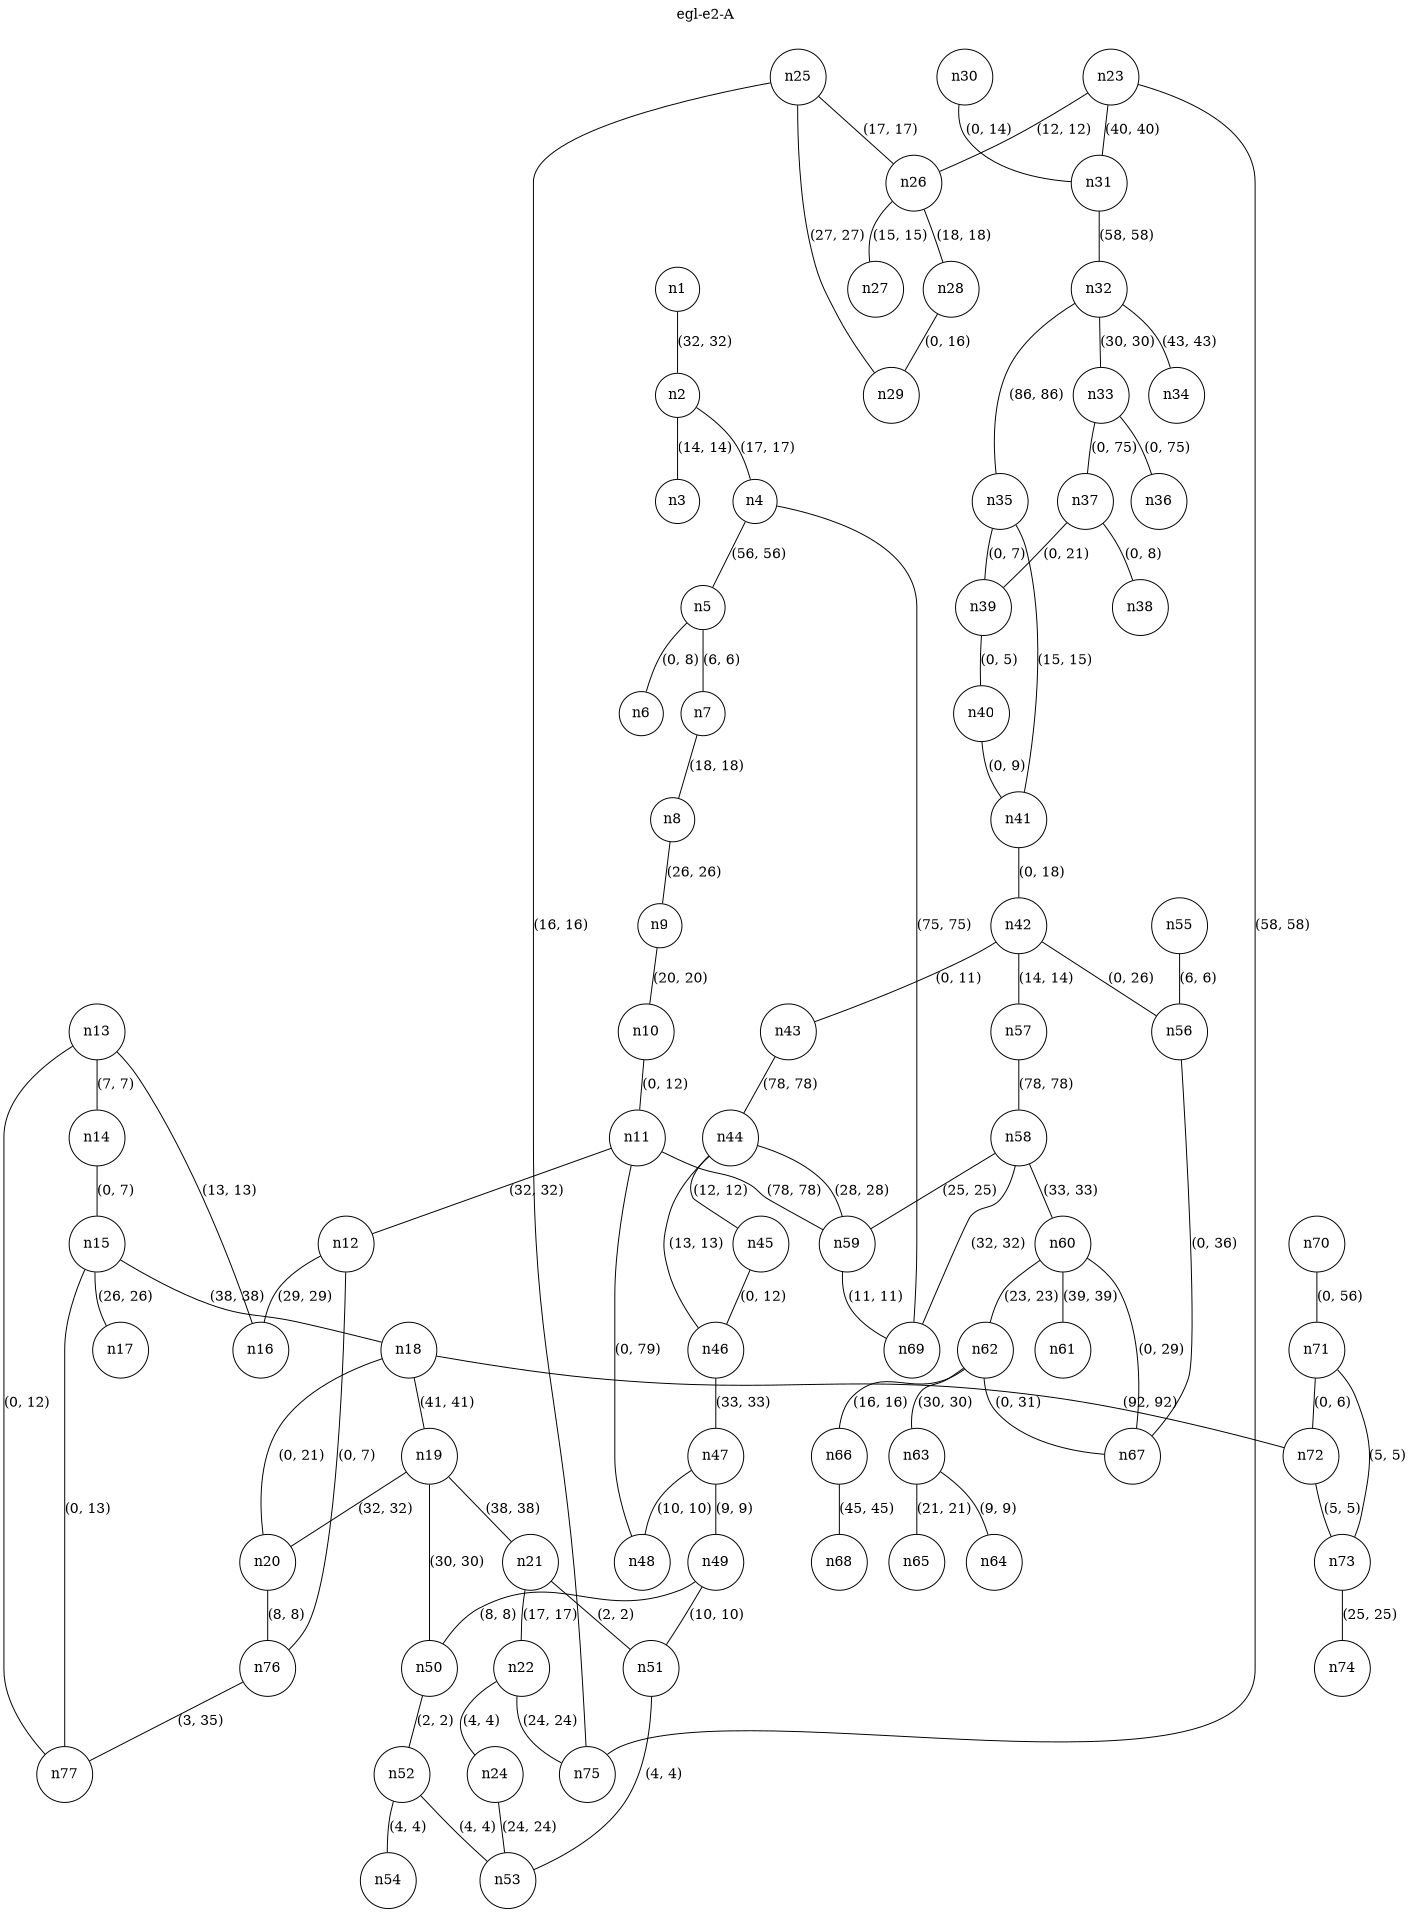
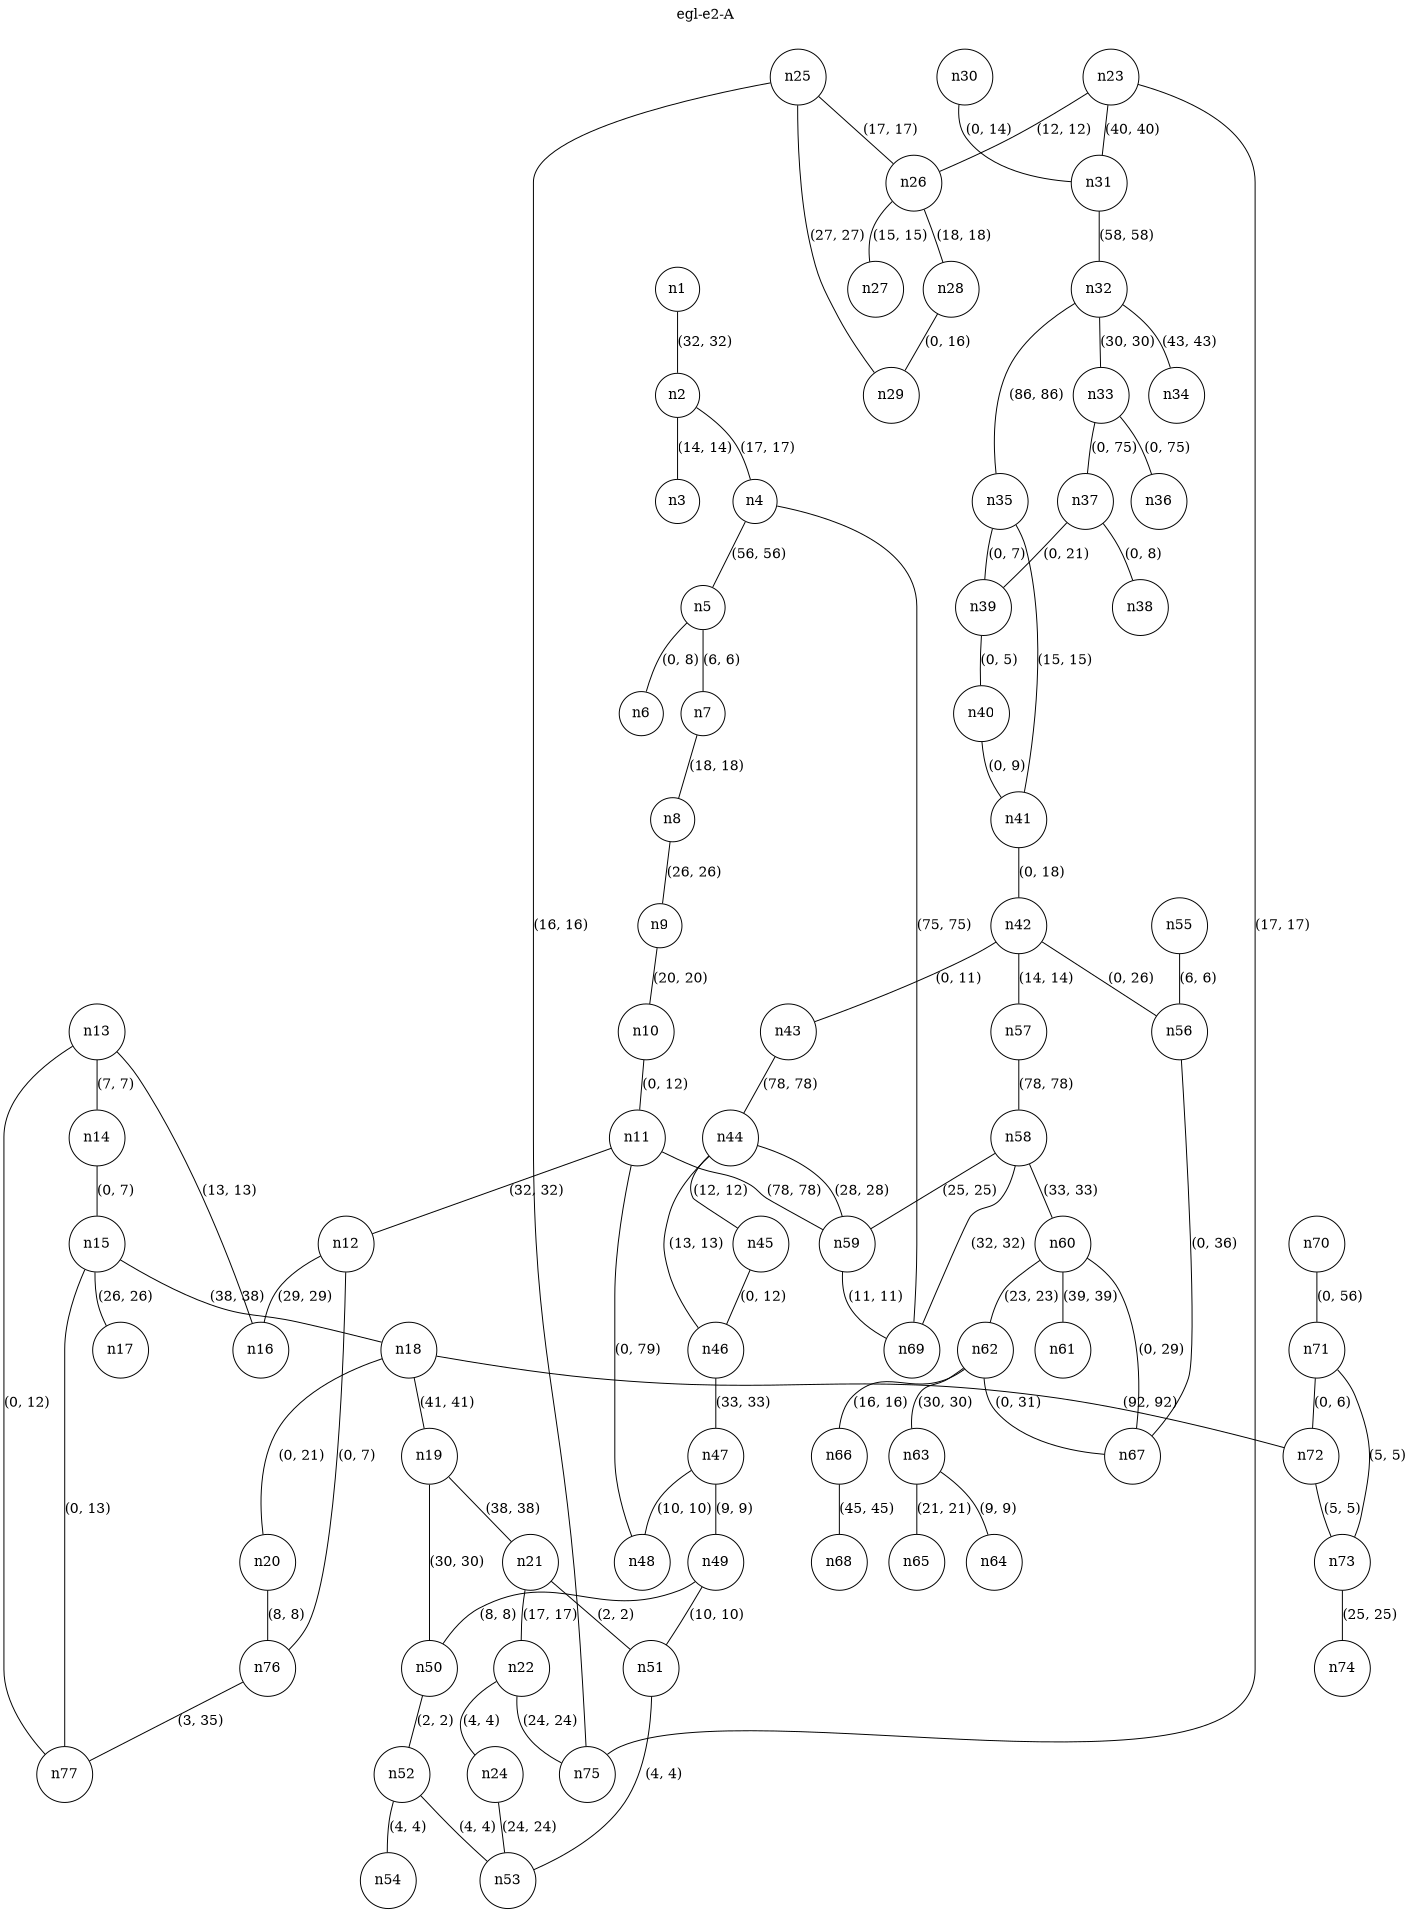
(1283, 926) -> (1283, 926)
(349, 1509) -> none
